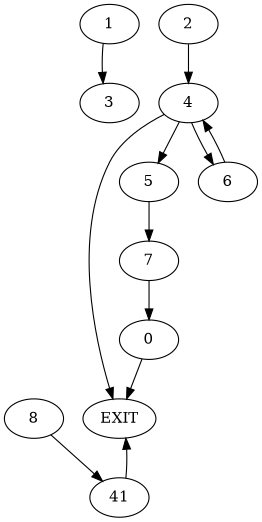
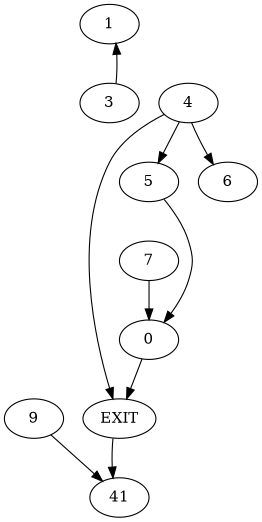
(188, 24) -> none
(102, 58) -> (117, 69)
(217, 146) -> none
(149, 216) -> (192, 255)
(34, 419) -> (34, 419)
(127, 464) -> (112, 453)
